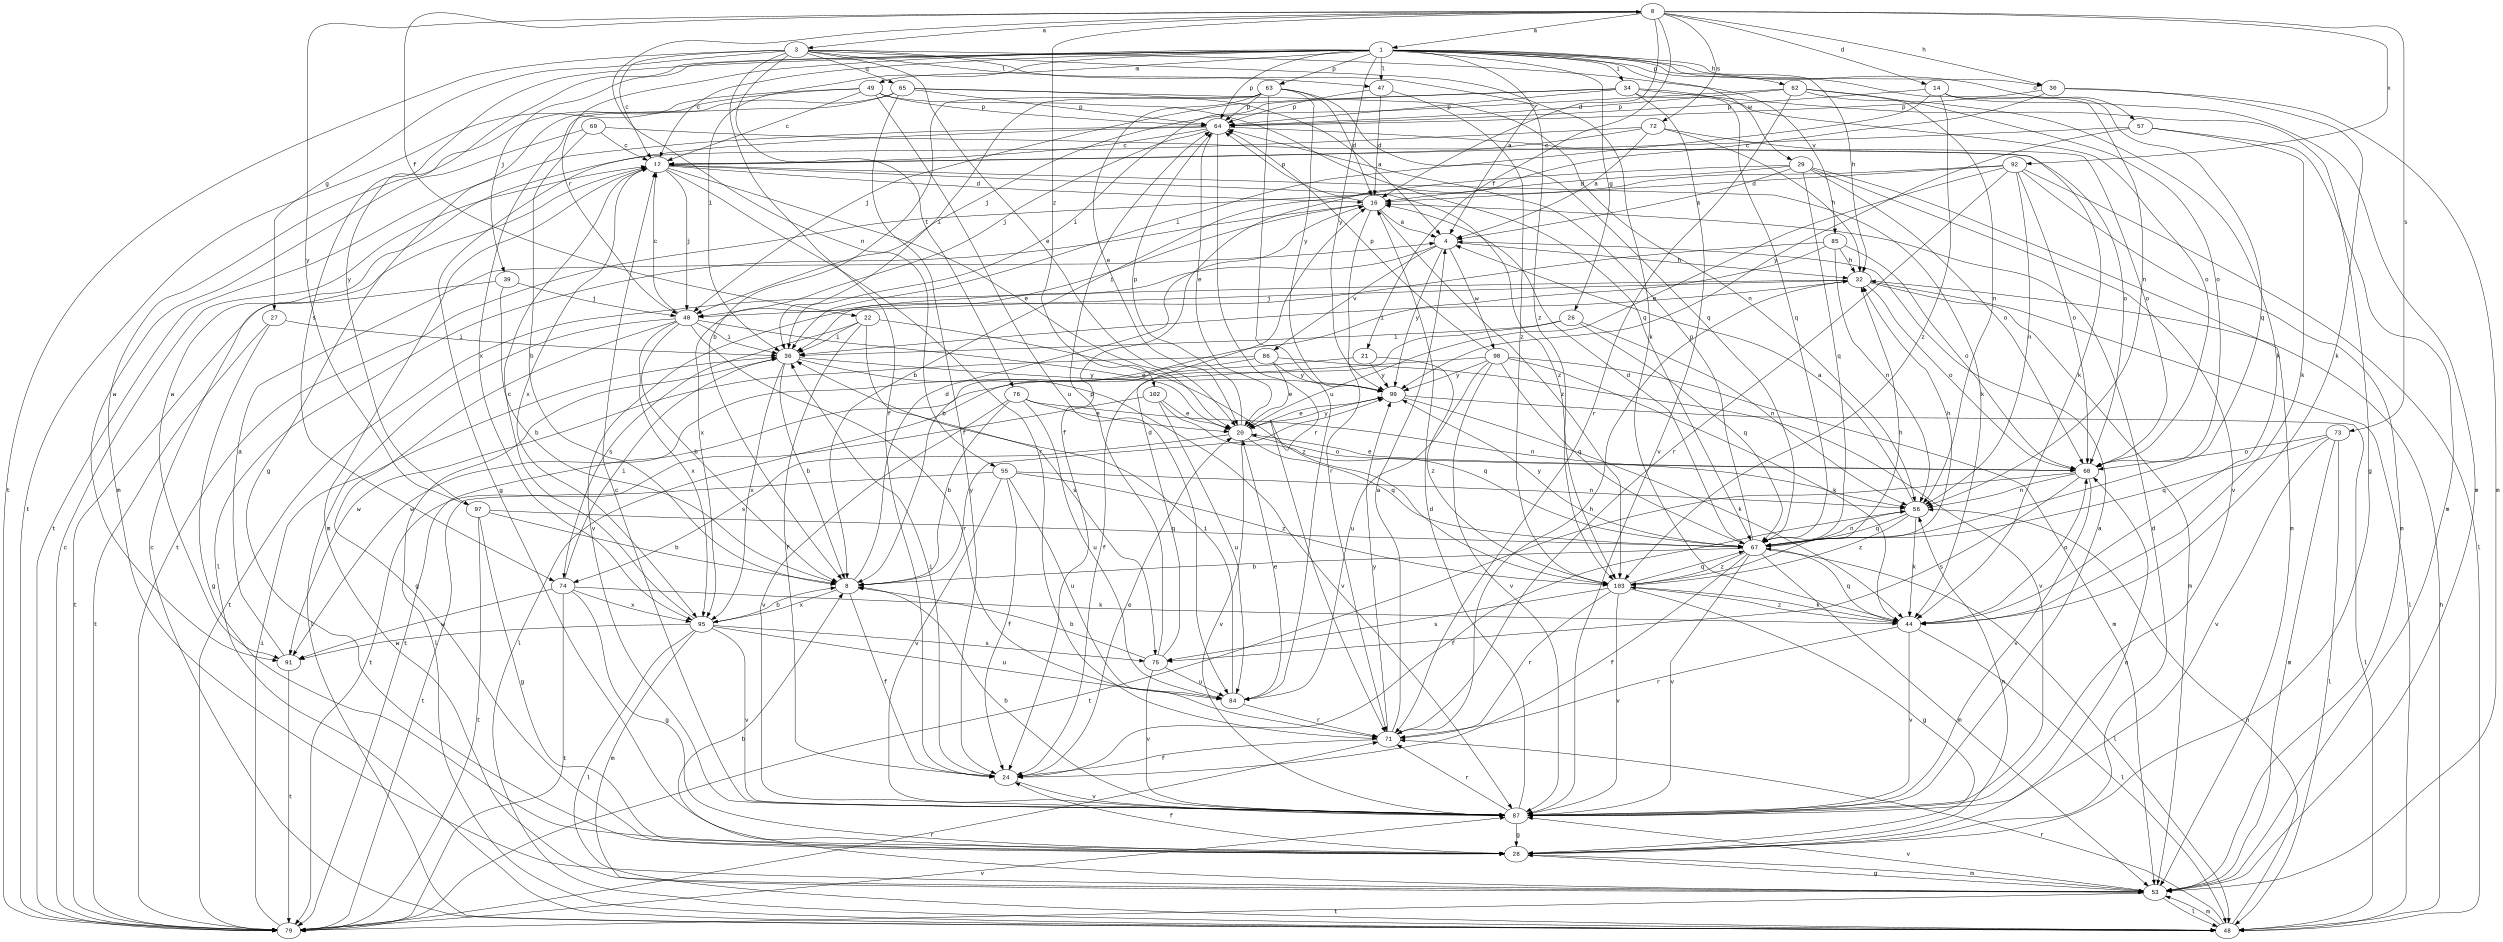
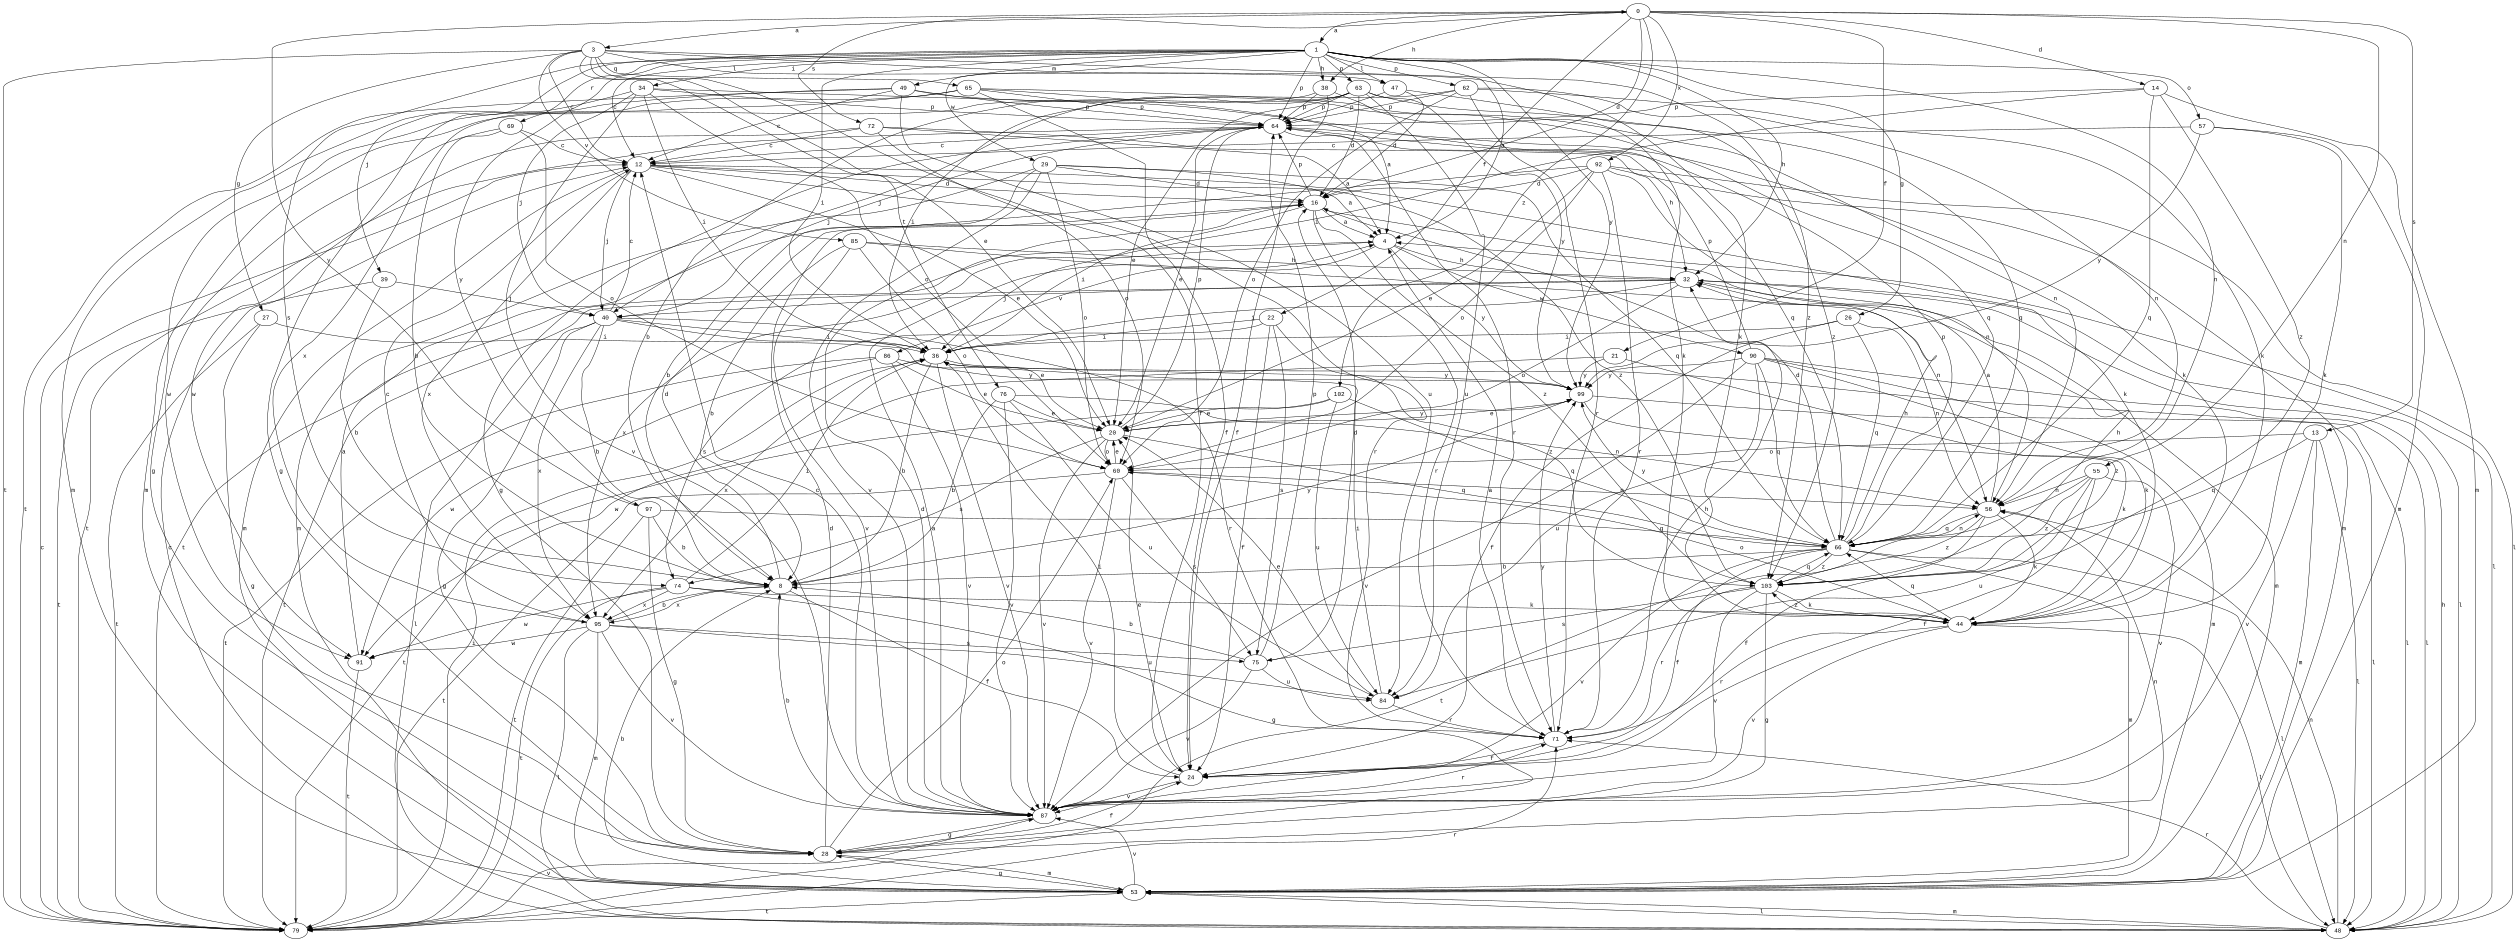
(851, 64) -> (907, 52)
(2338, 433) -> (2315, 433)
(1755, 548) -> (1838, 548)
